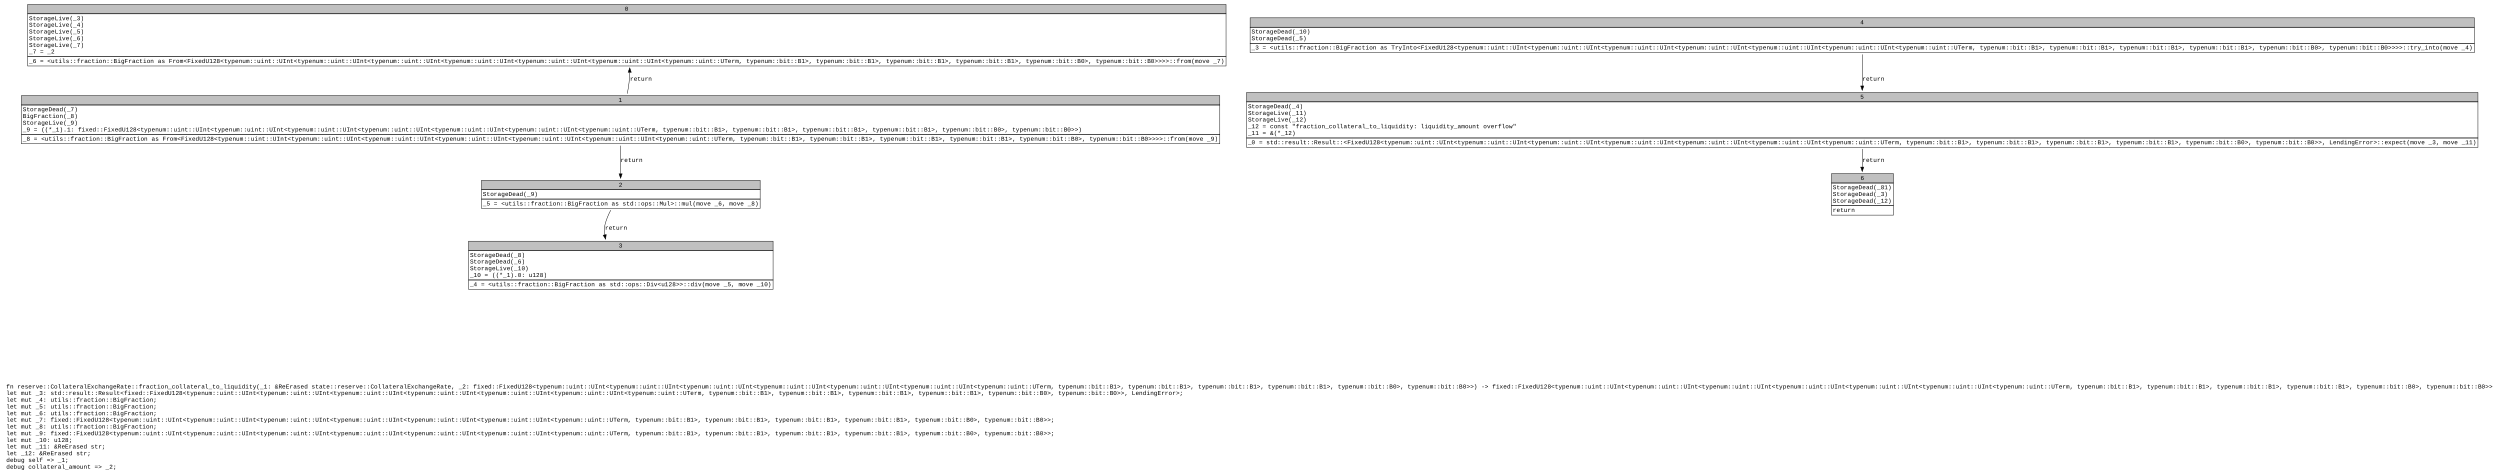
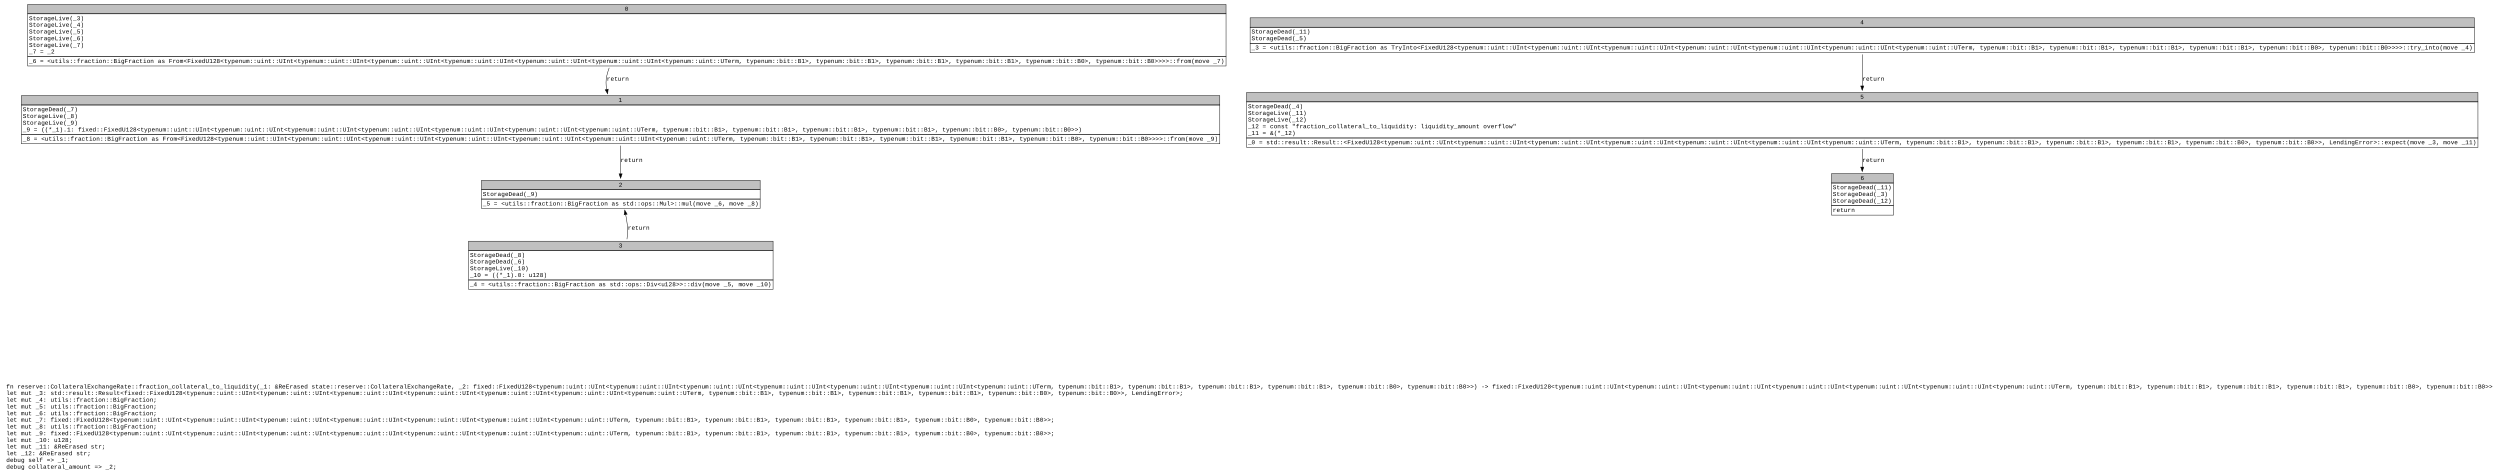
(1281, 32) -> (1281, 32)
(629, 83) -> (606, 78)
(50, 116) -> (50, 116)
(1862, 187) -> (1862, 187)
(606, 222) -> (627, 227)
